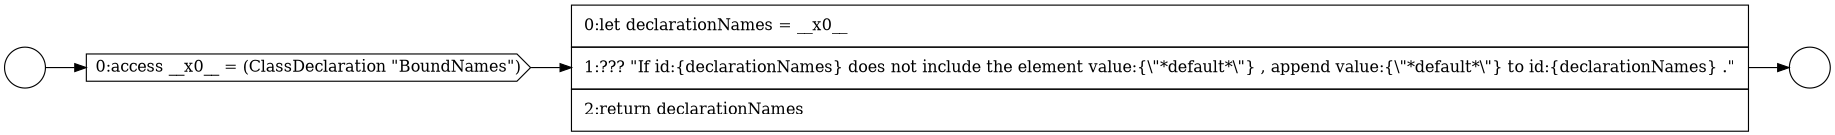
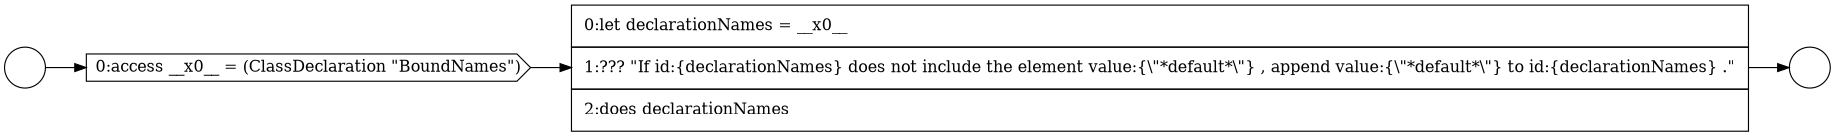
(694, 110) -> (687, 110)
